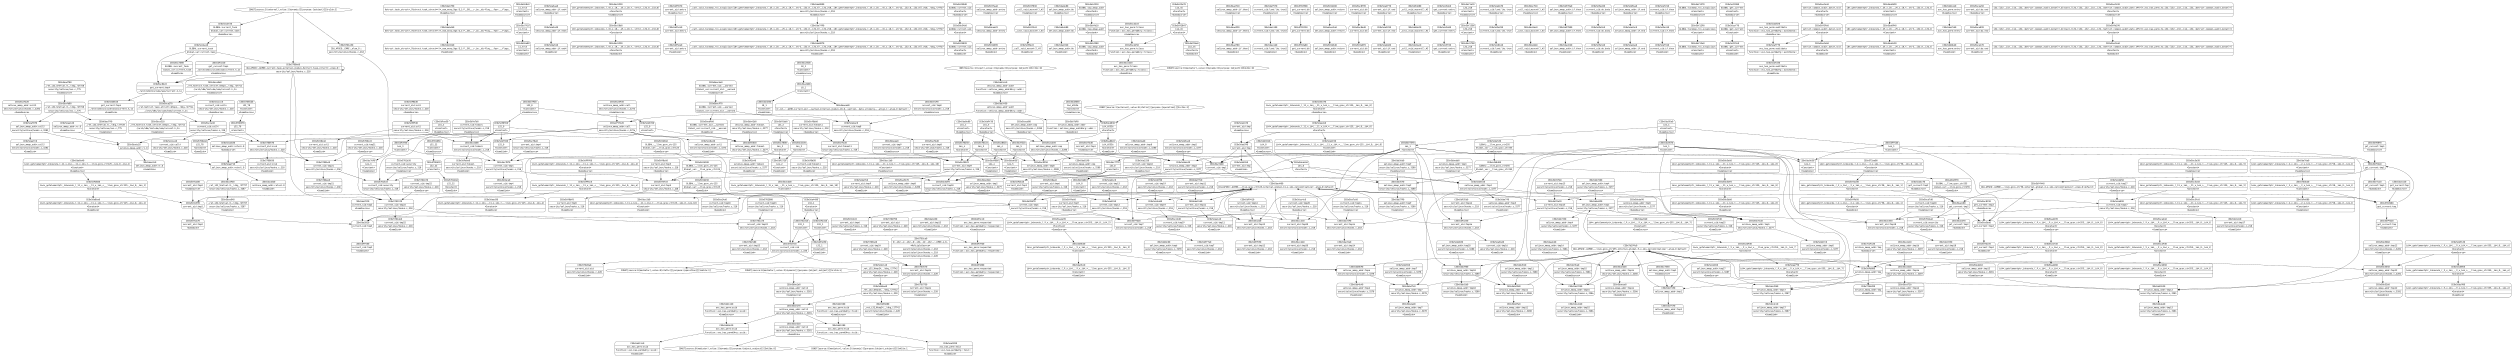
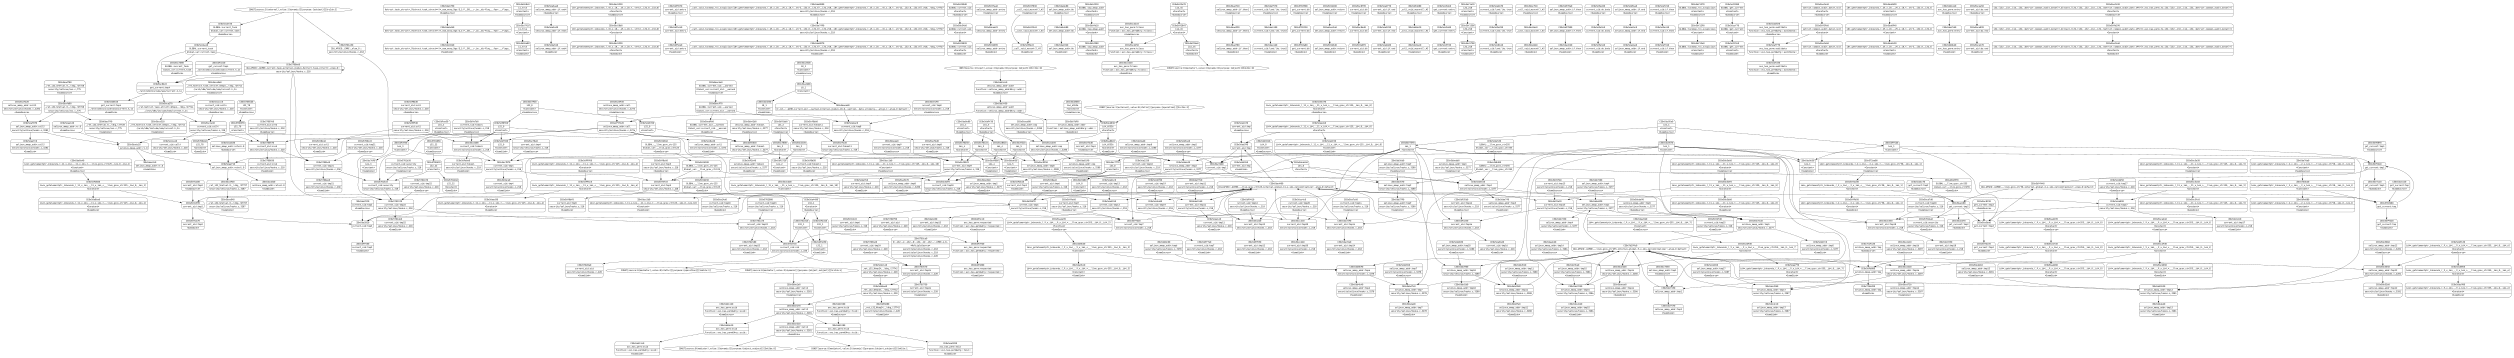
(1030, 20) -> (1012, 28)
none -> (267, 127)
(1174, 225) -> none
